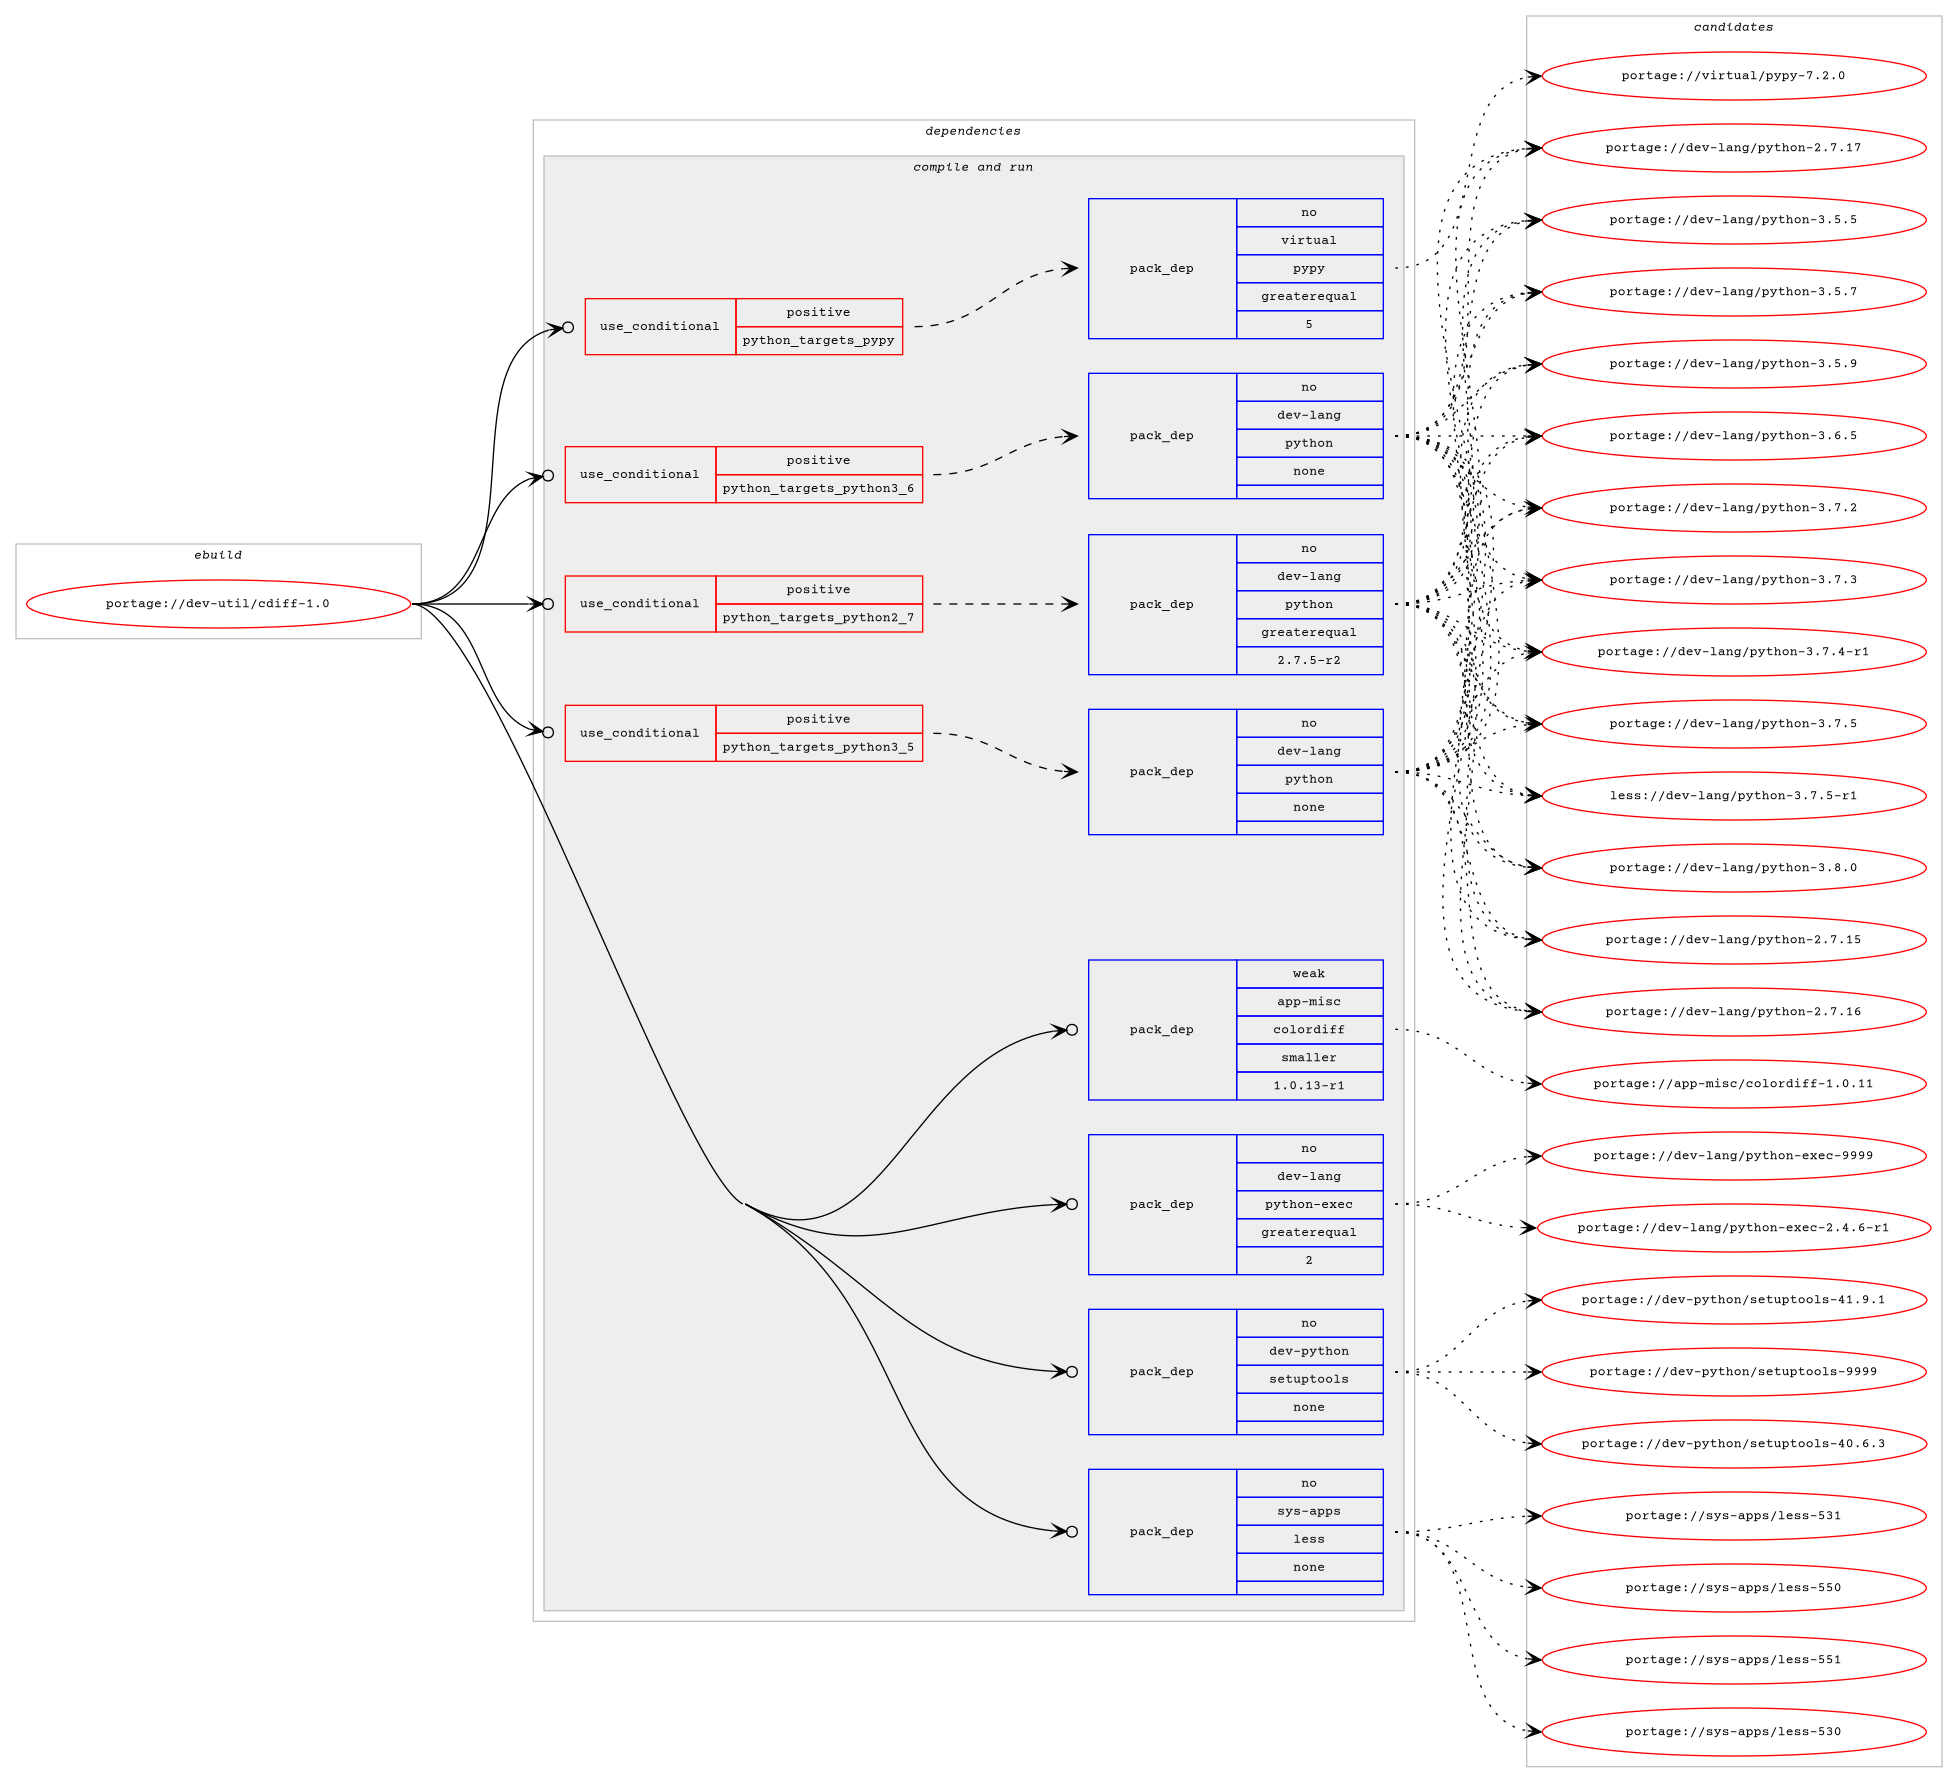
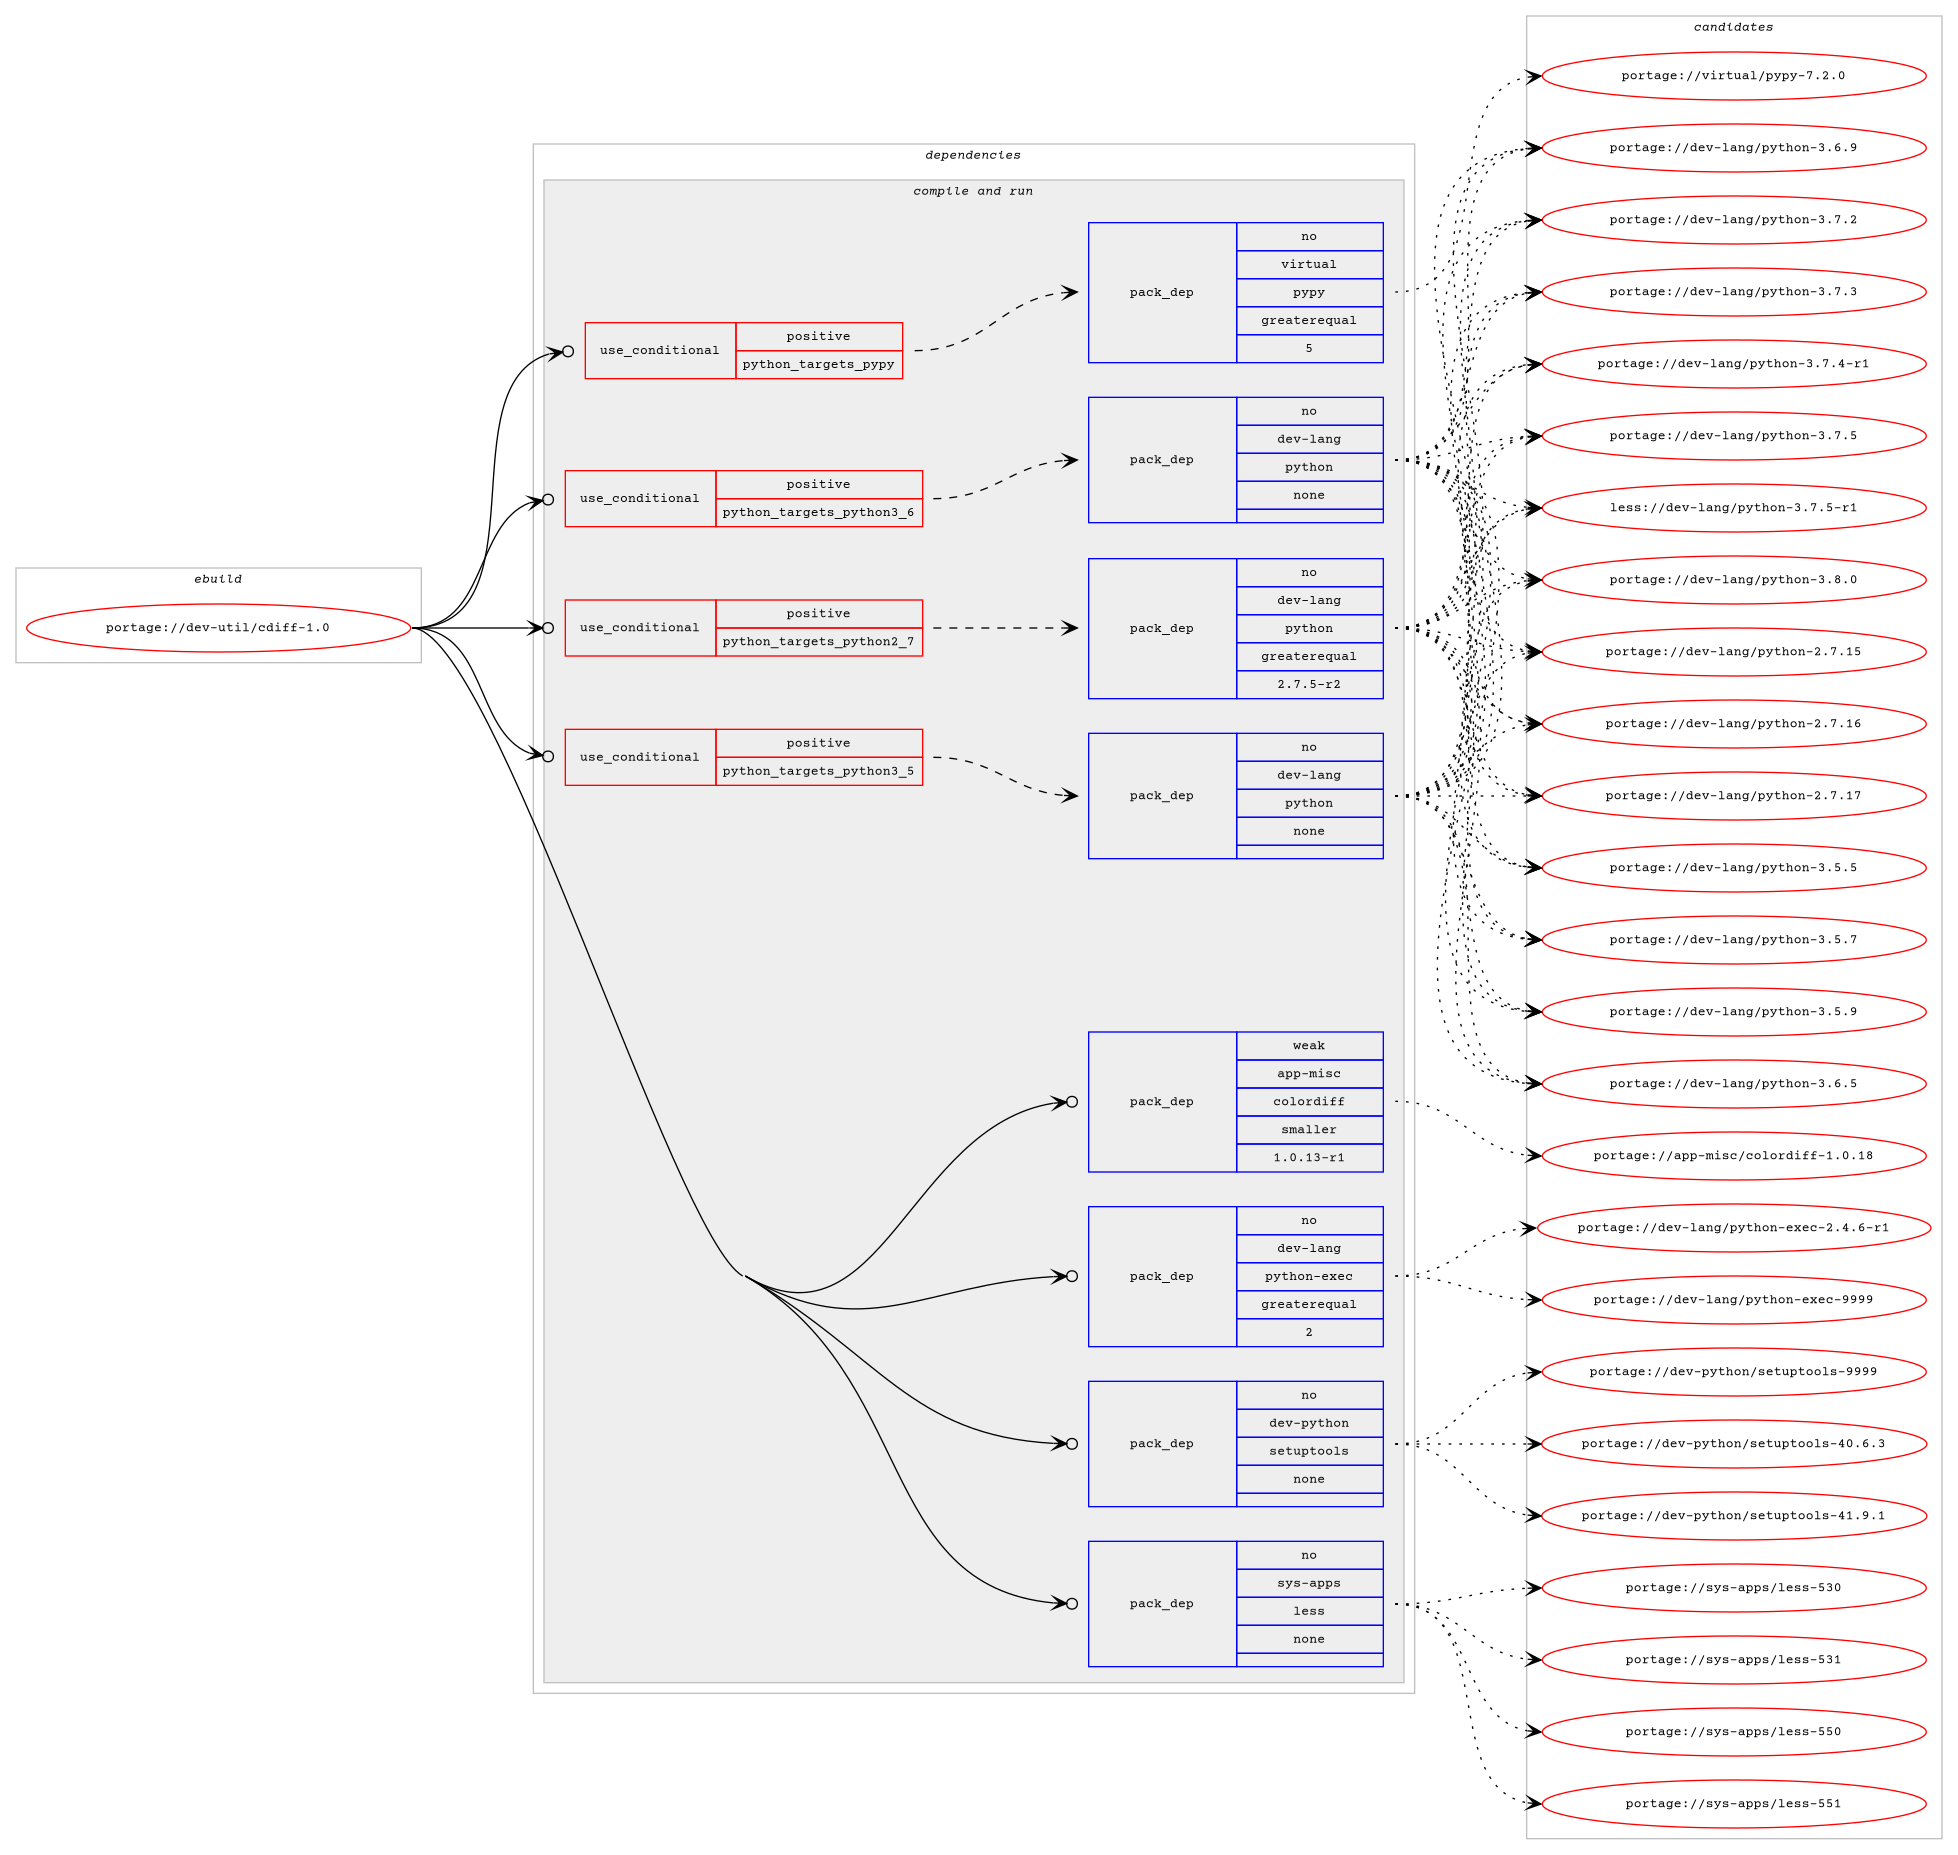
none -> (1734, 148)
(1734, 1084) -> (1734, 1156)
